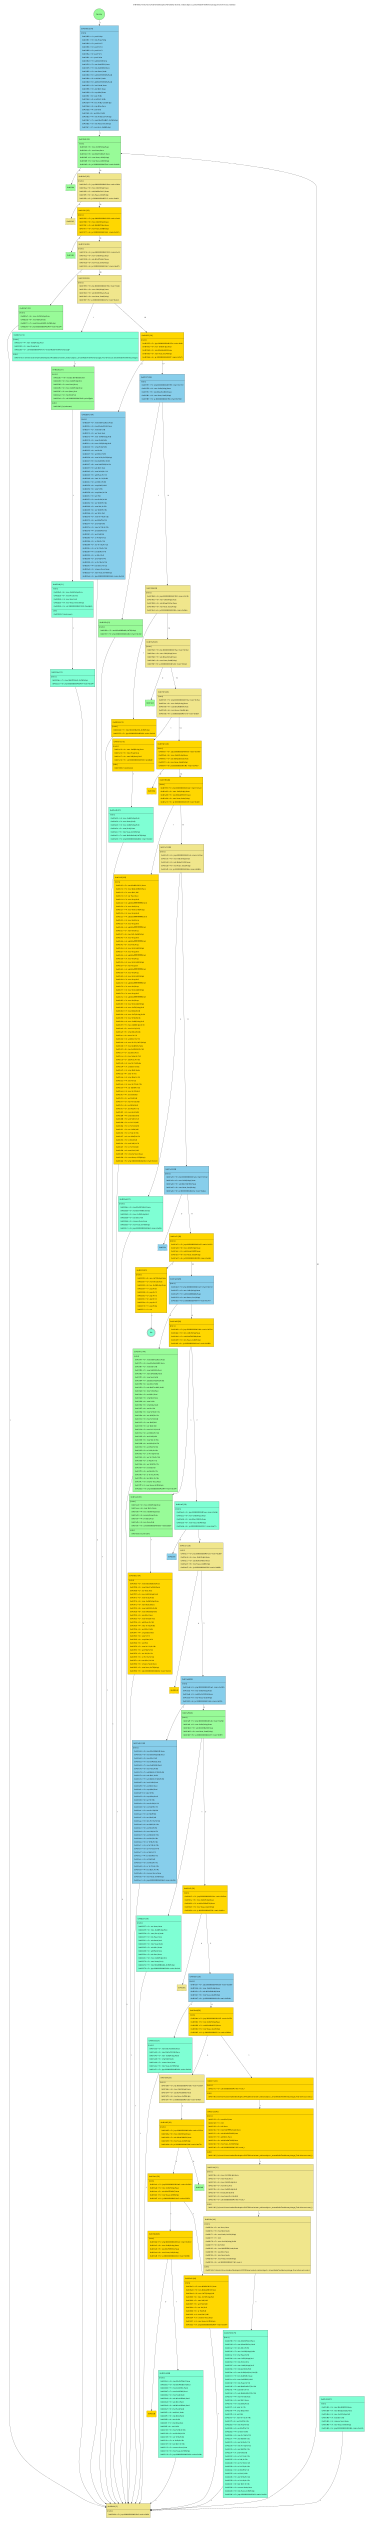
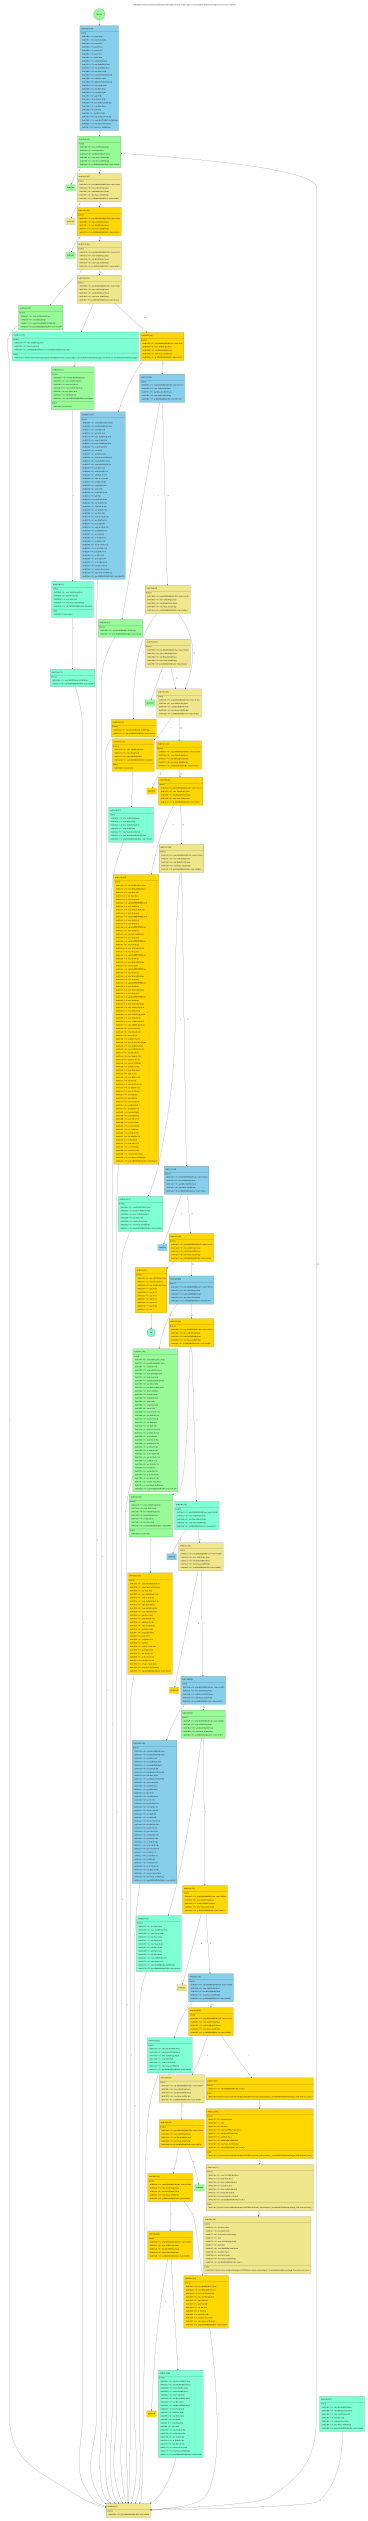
(168, 626) -> (193, 650)
(245, 2414) -> none
